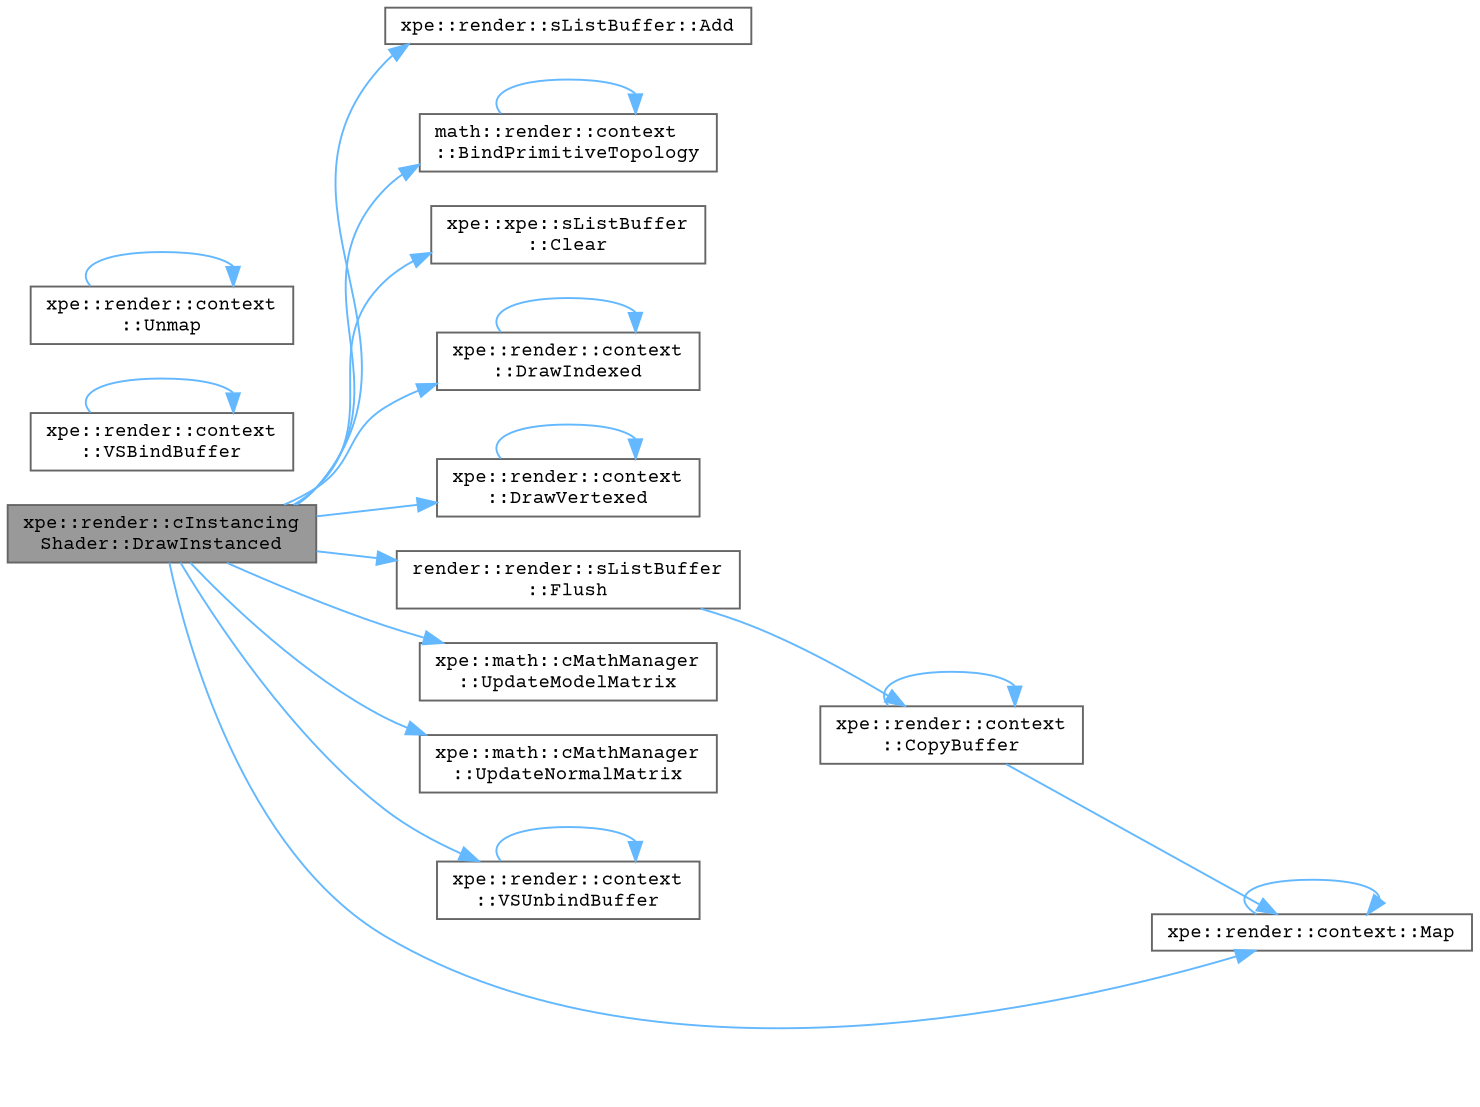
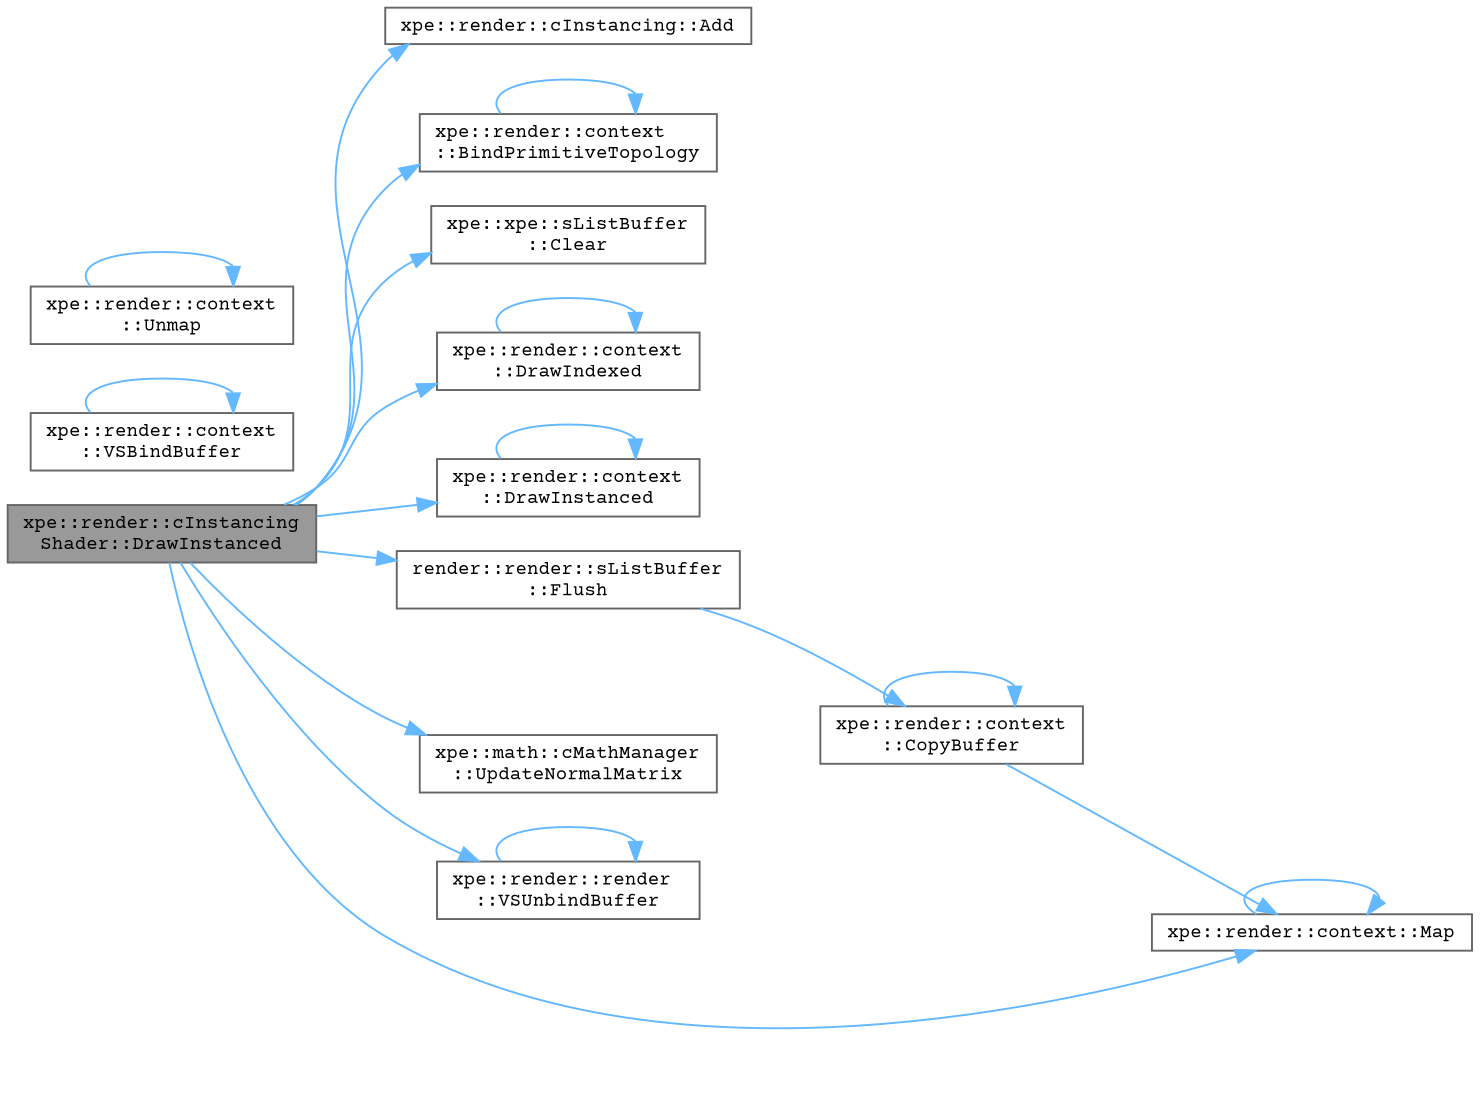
(568, 26) -> (568, 26)
(568, 143) -> (568, 143)
(568, 488) -> (568, 488)
(568, 672) -> none
(568, 890) -> (568, 890)
